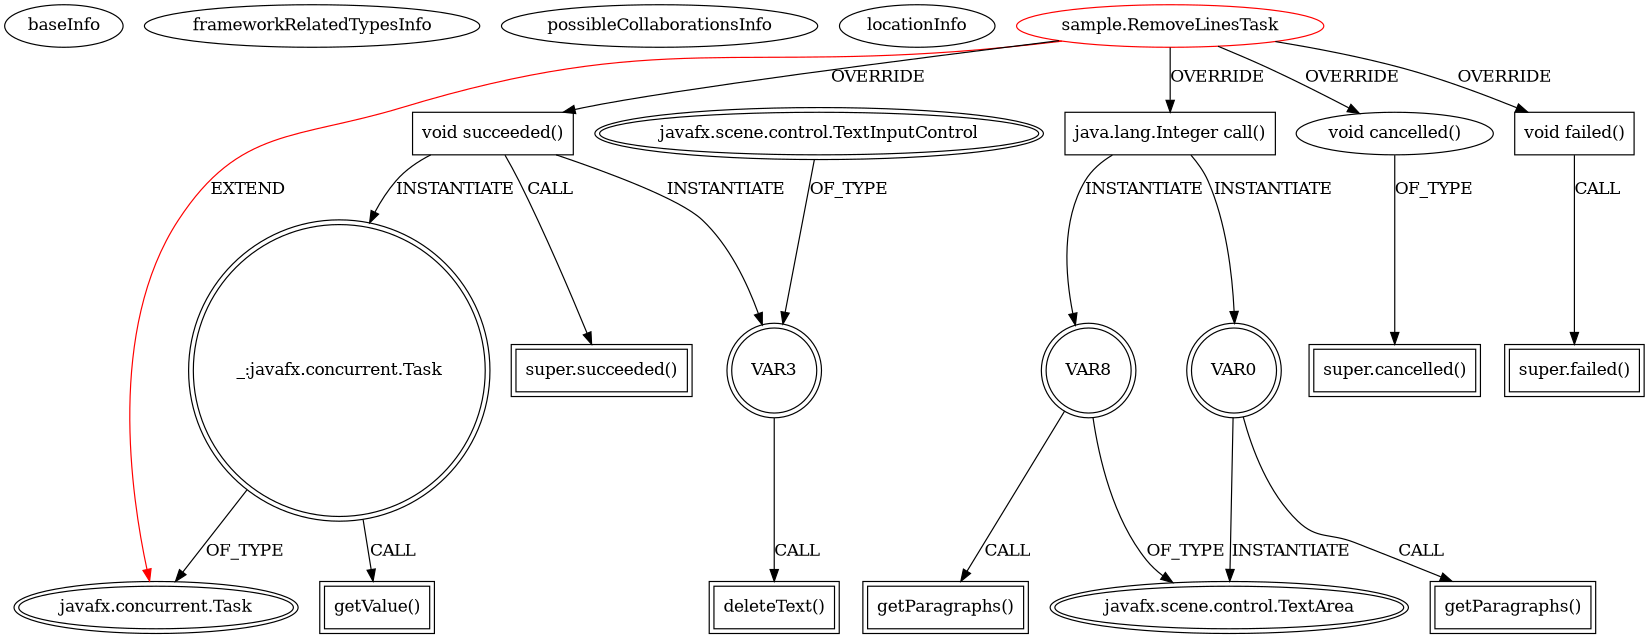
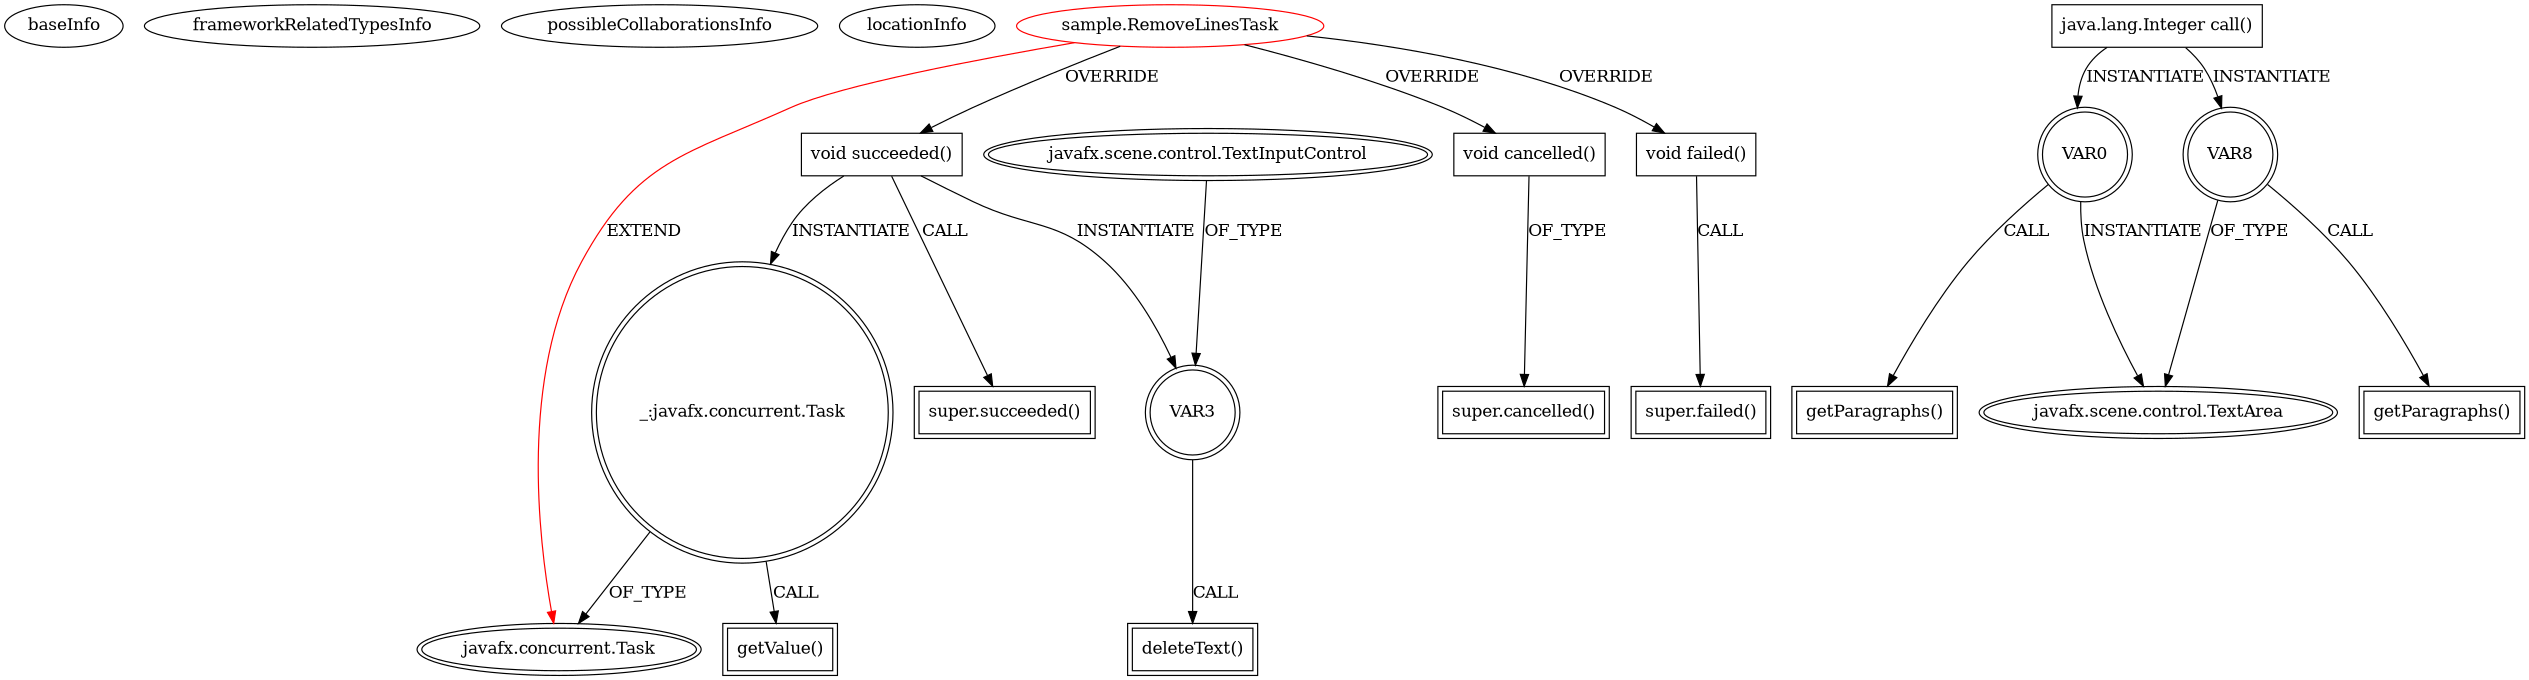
(1170, 74) -> none
(1395, 134) -> (1529, 155)
